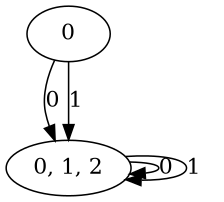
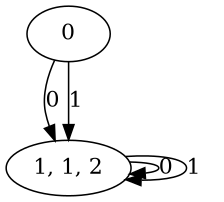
(69, 168) -> (69, 168)
